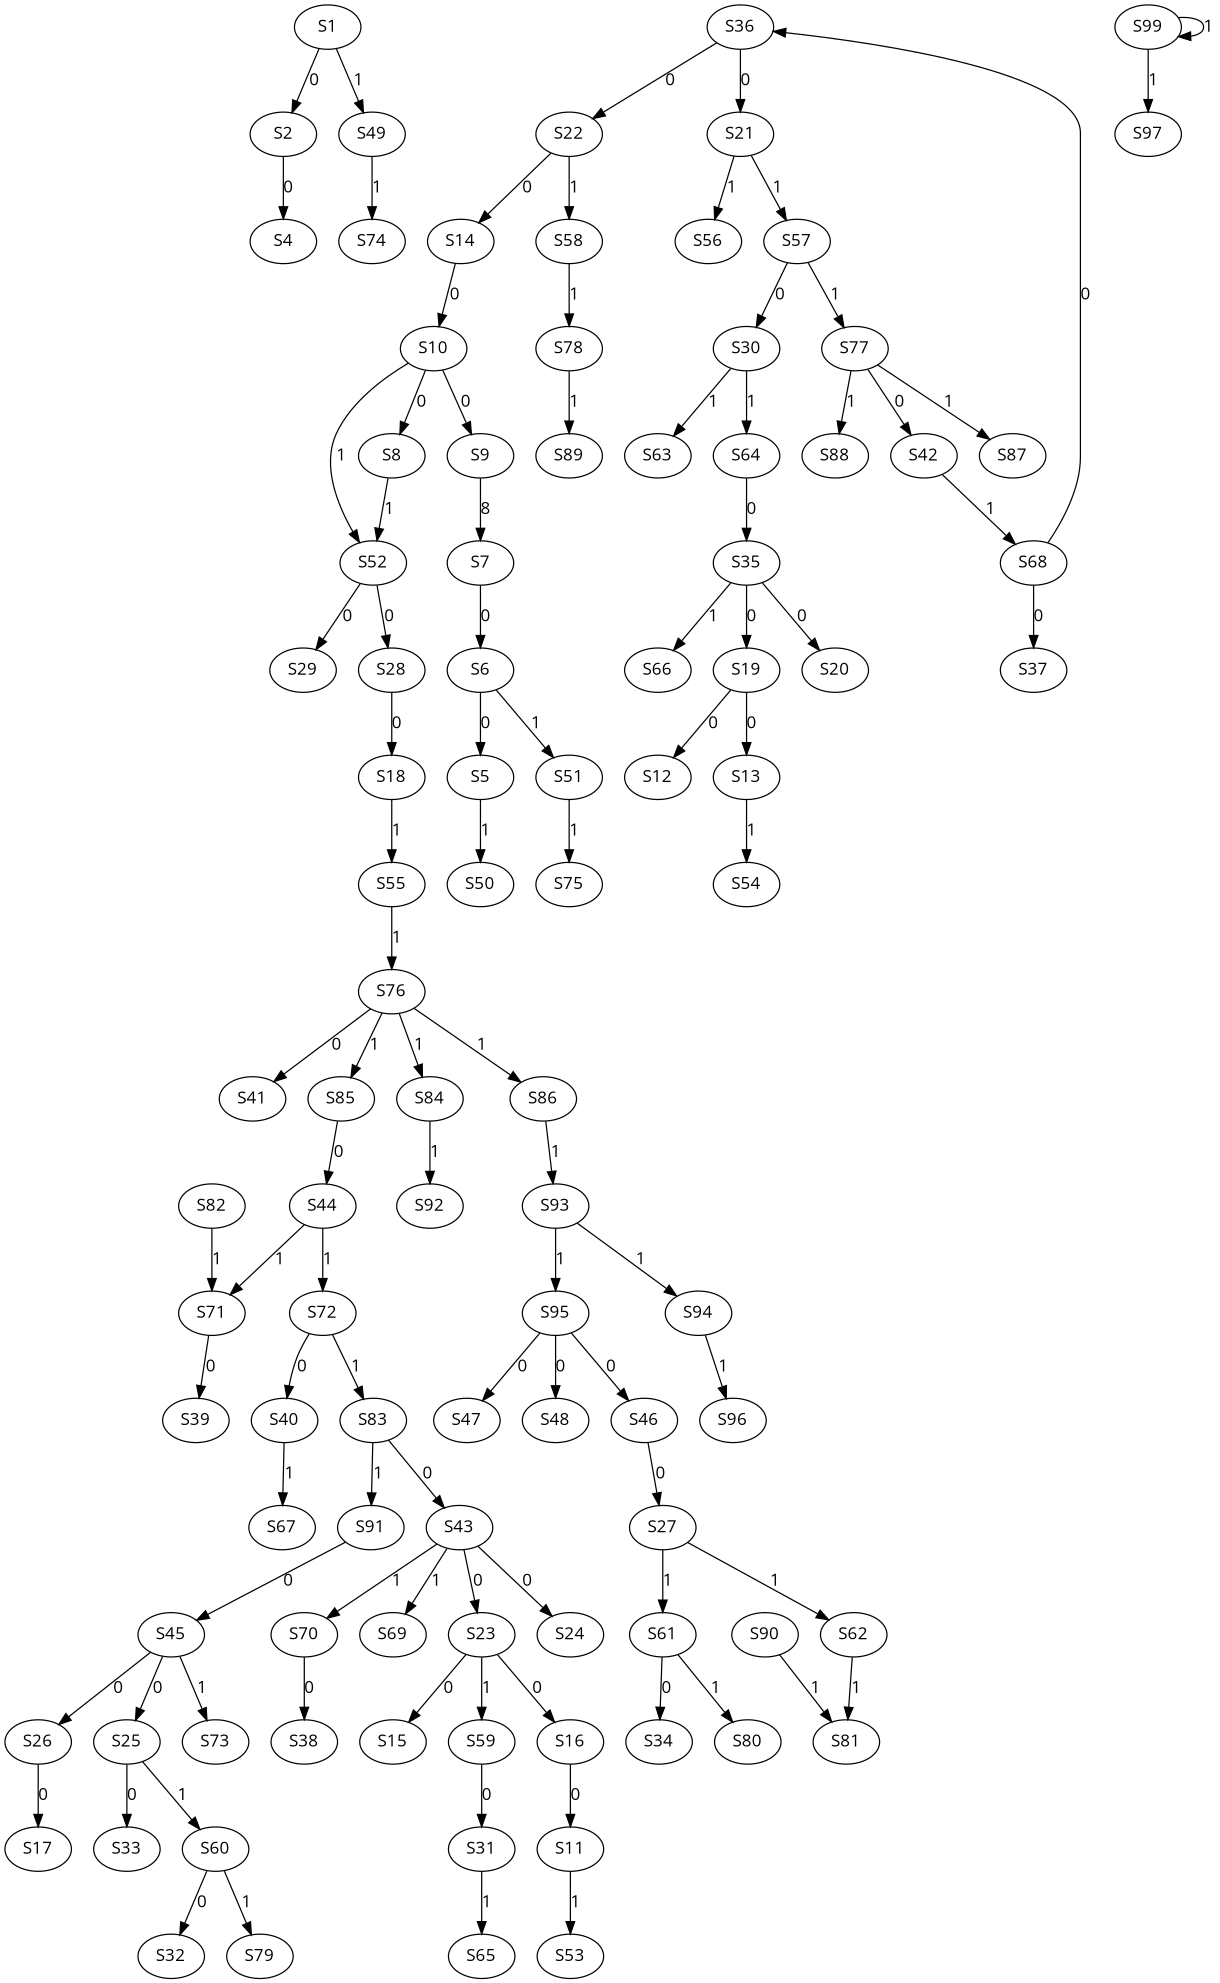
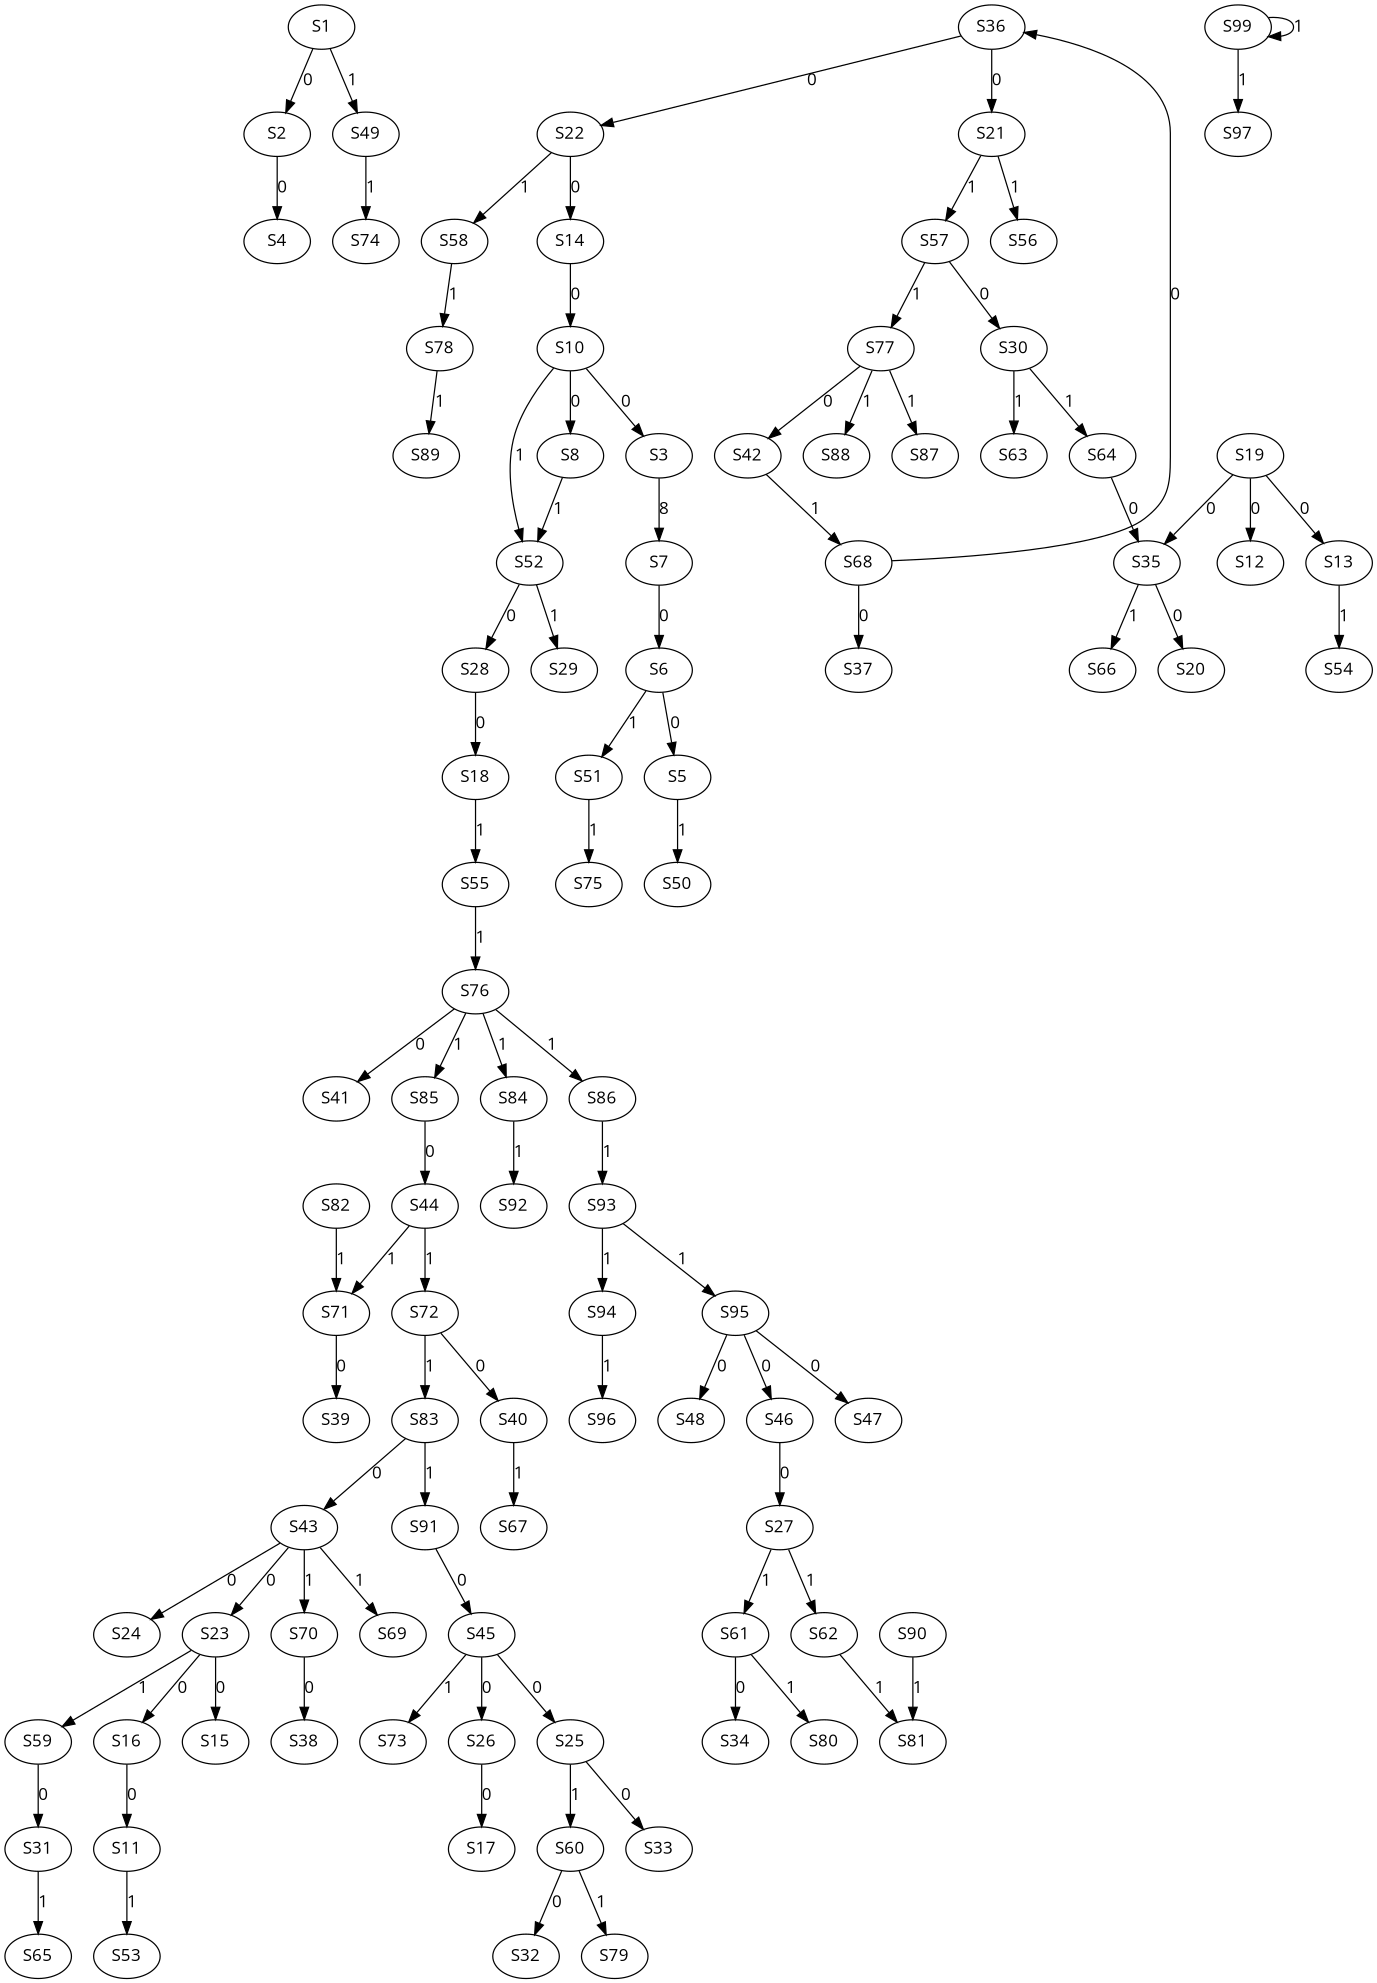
(480, 456) -> (659, 456)
(747, 610) -> (1203, 505)
(348, 617) -> (555, 617)
